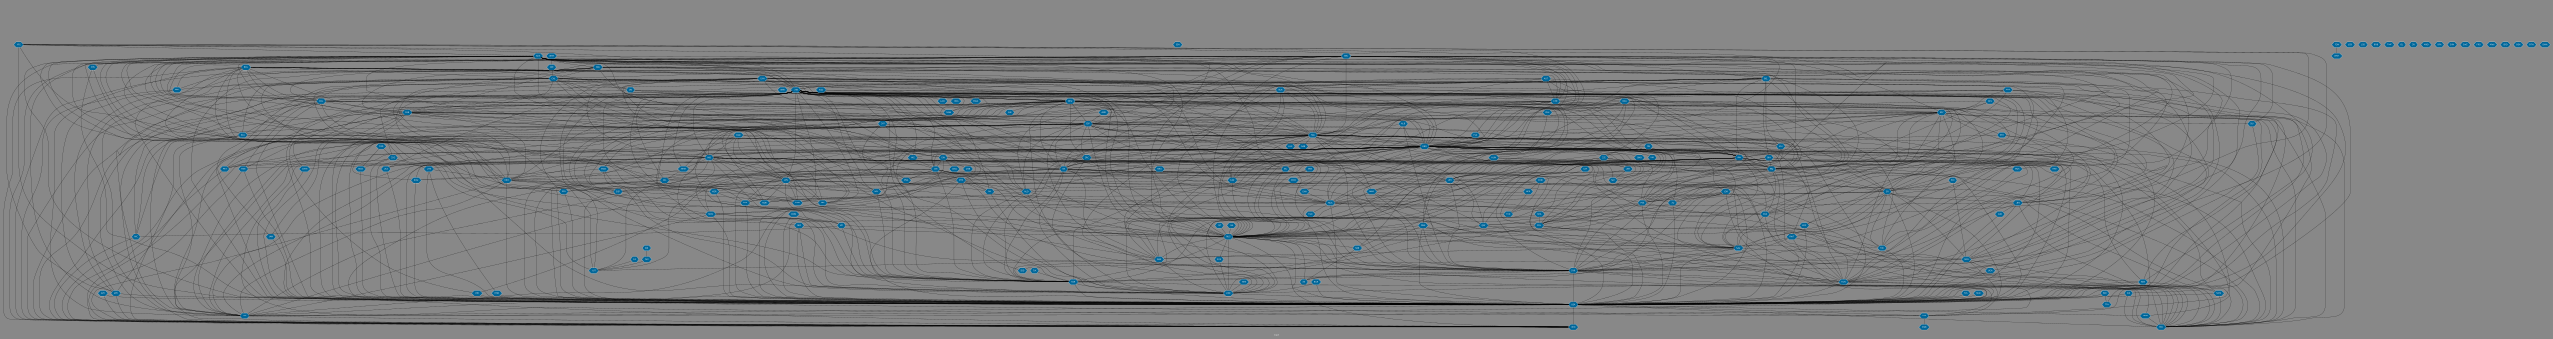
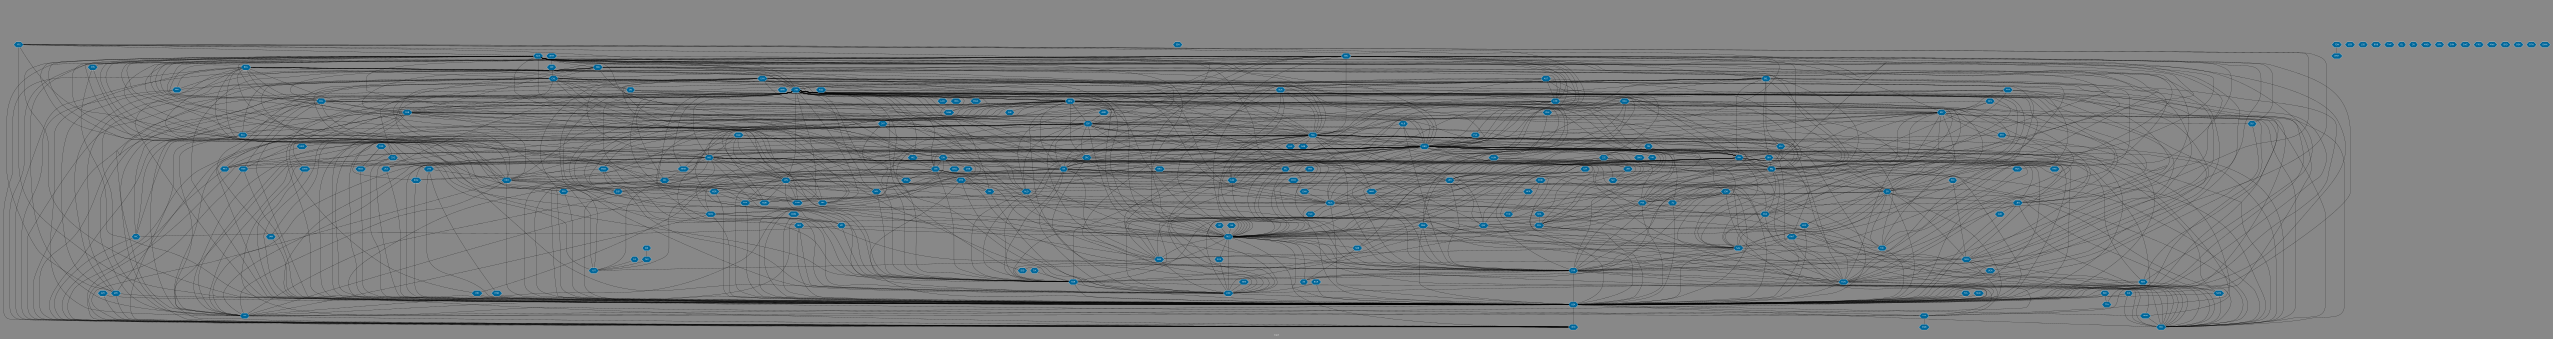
none -> (302, 146)
